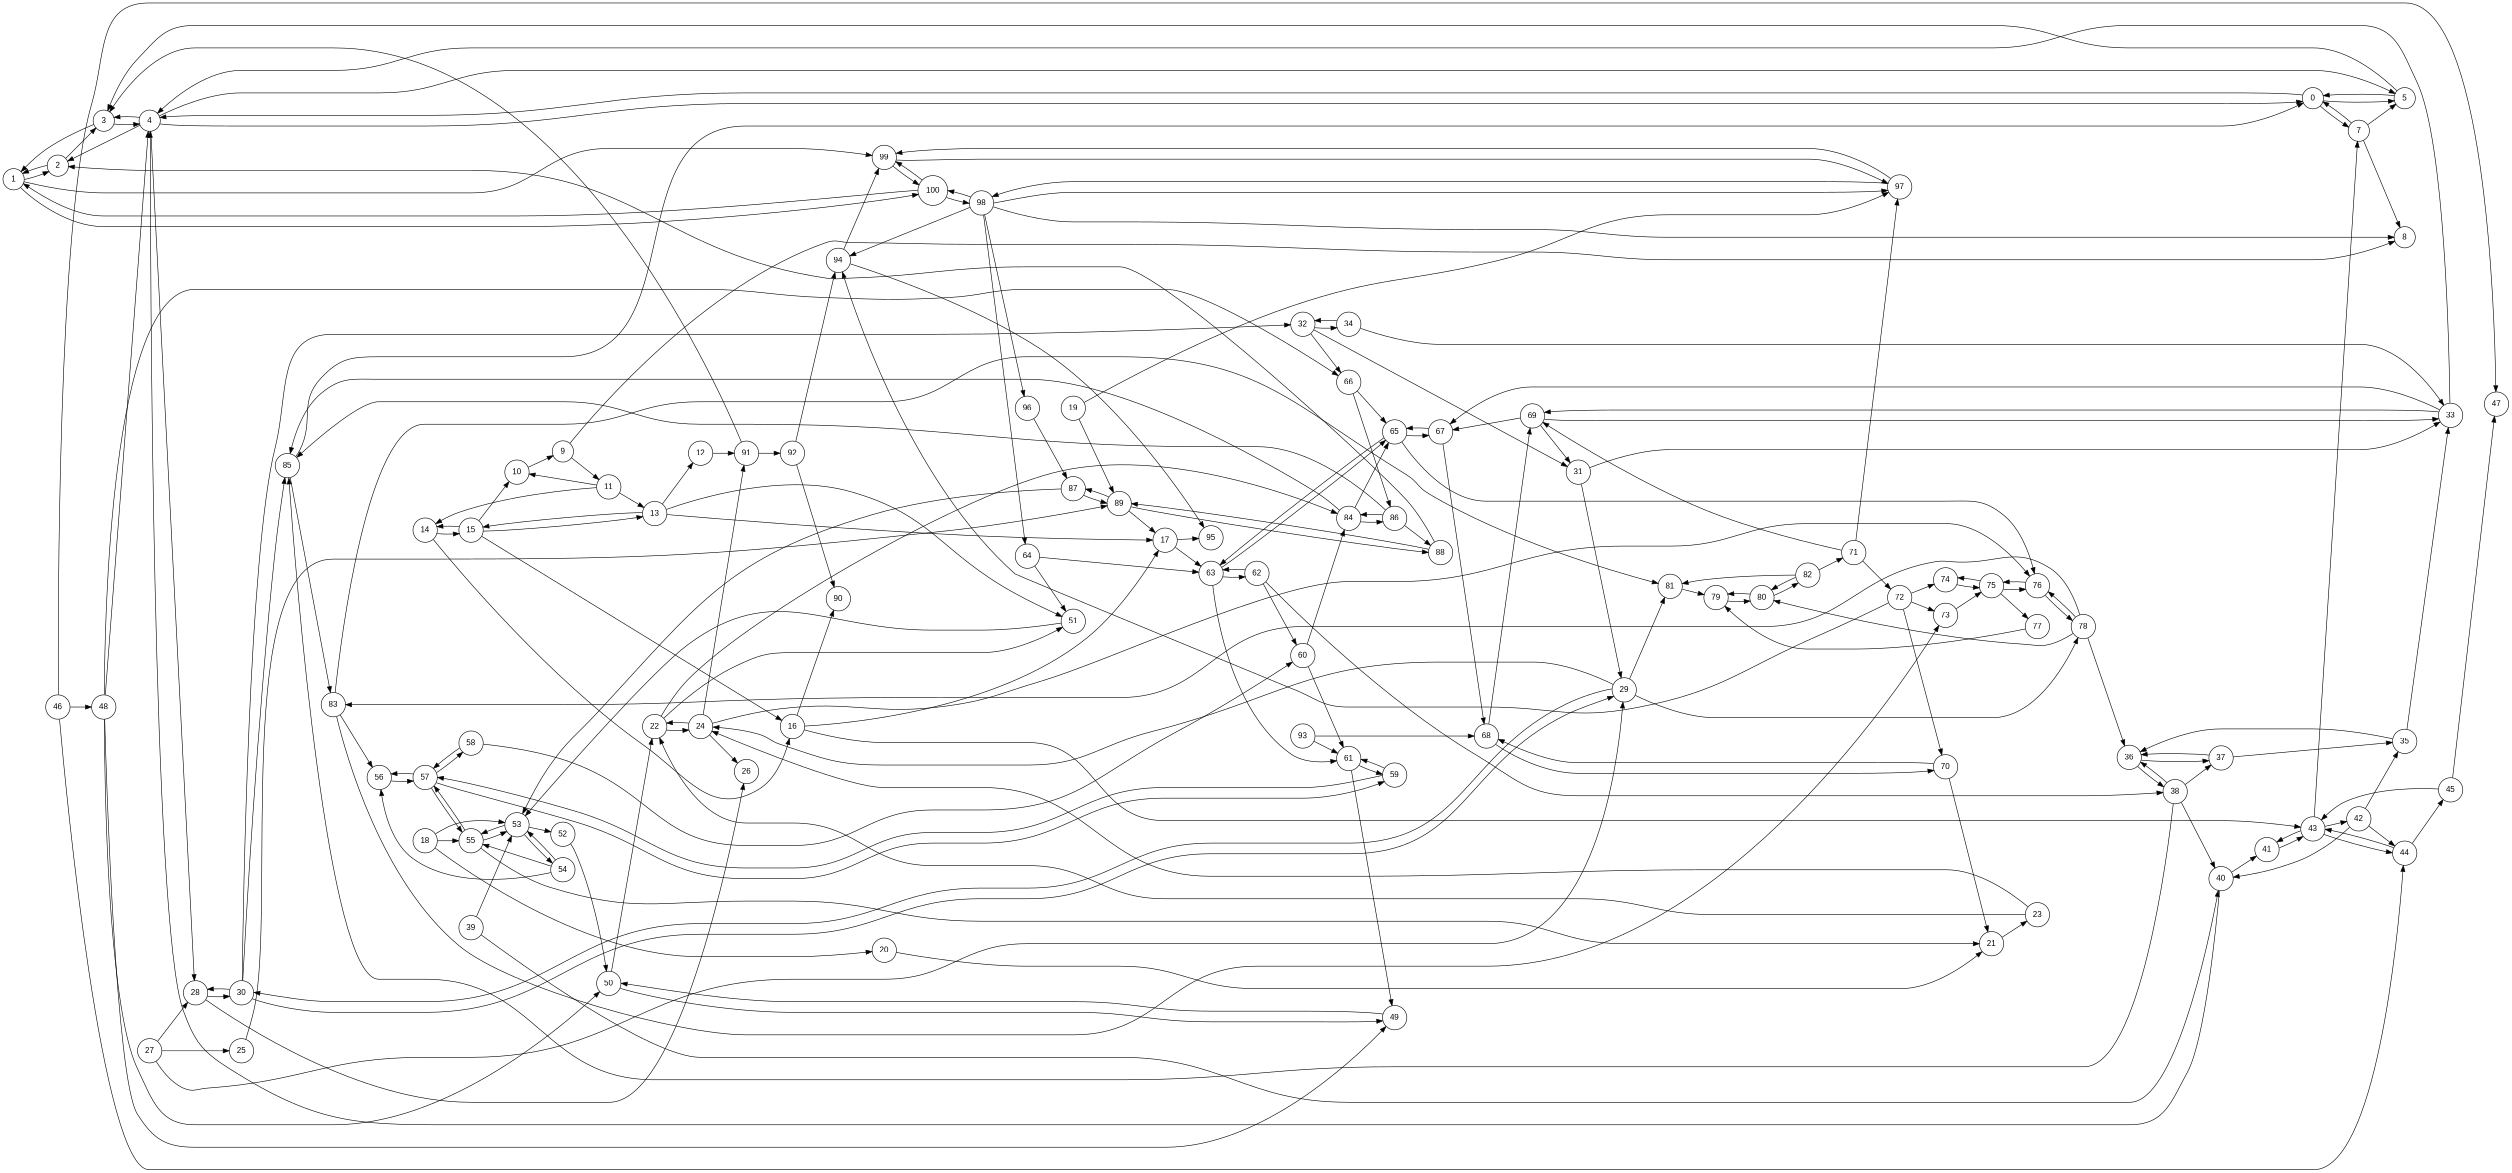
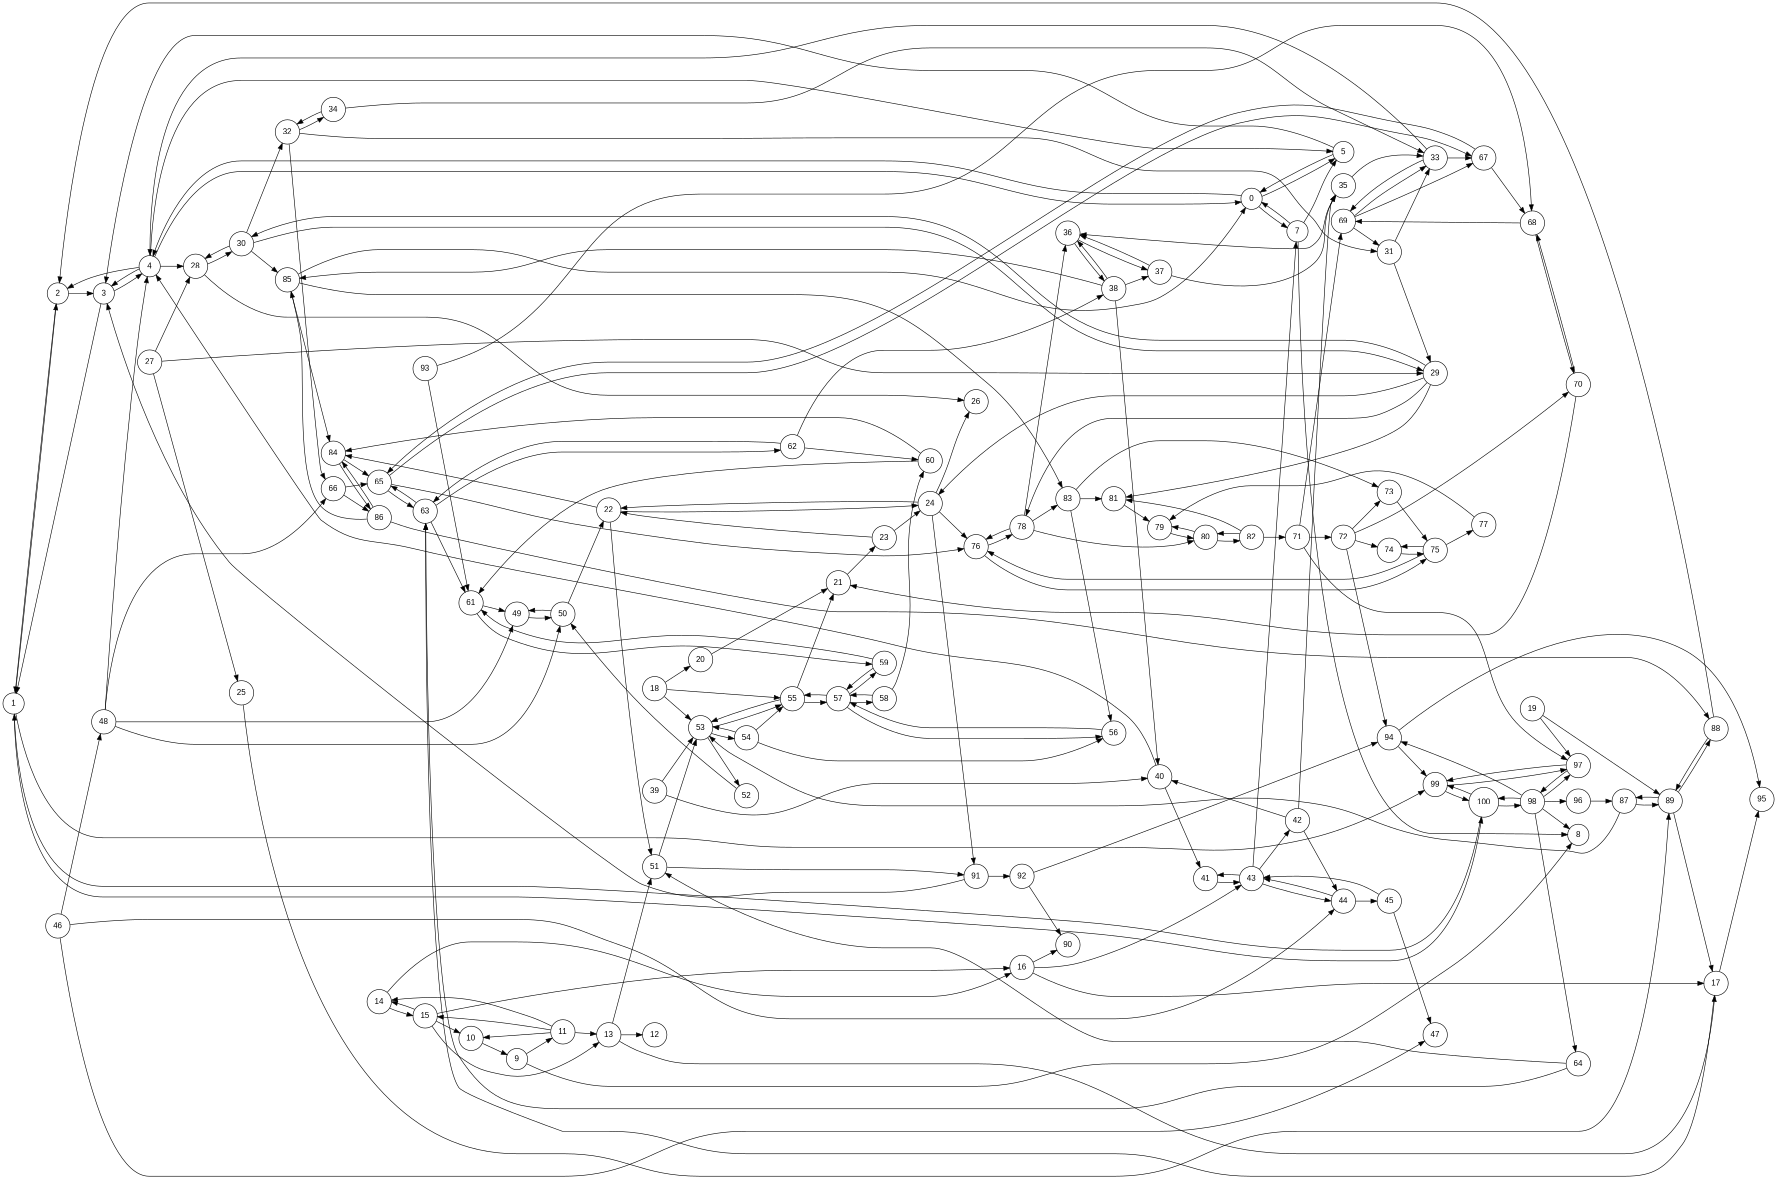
(840, 379) -> (316, 389)
(721, 453) -> (813, 870)
(565, 518) -> (497, 1022)
